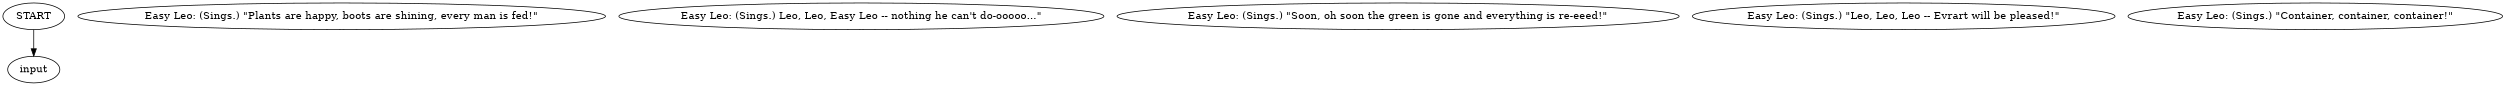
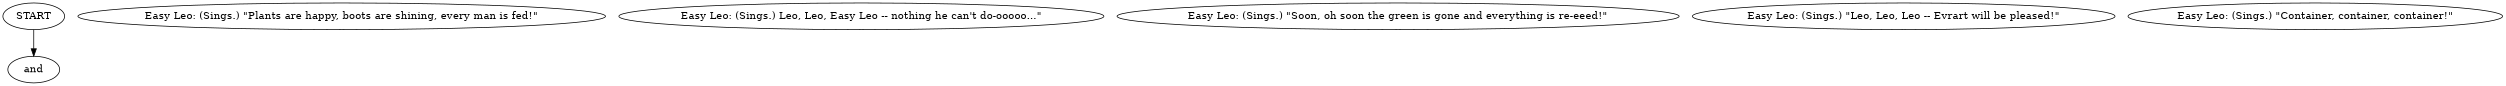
(34, 70) -> (34, 70)
